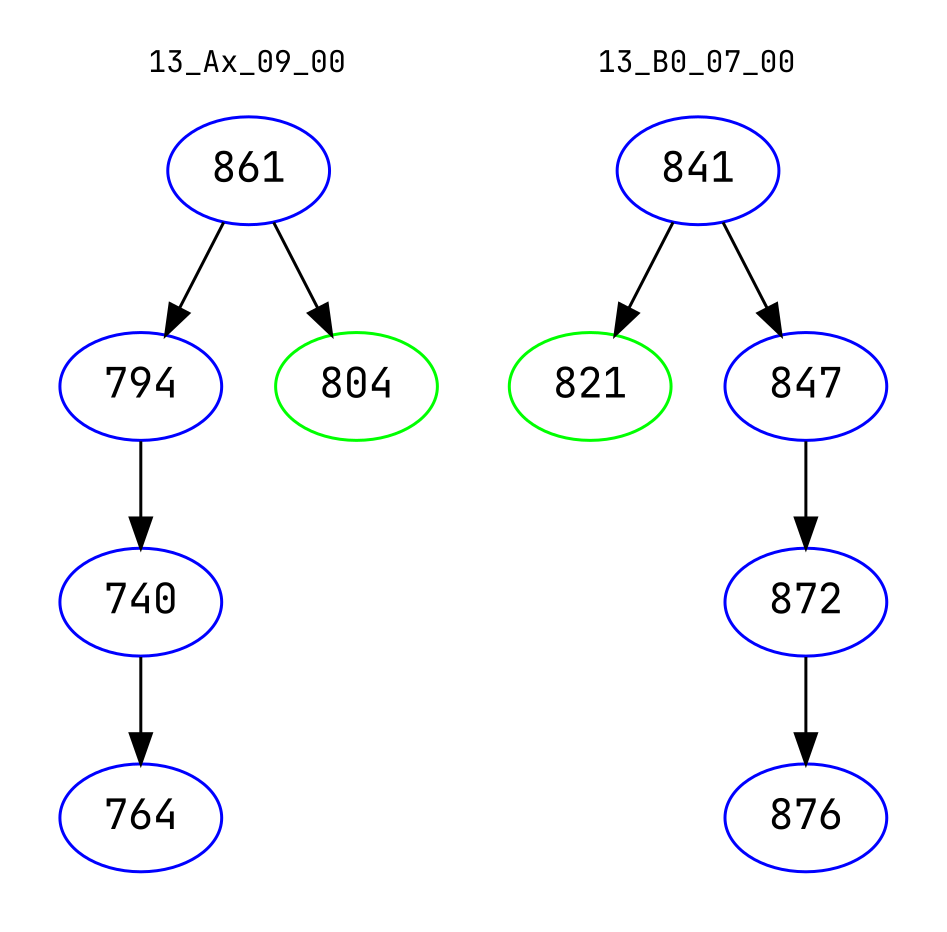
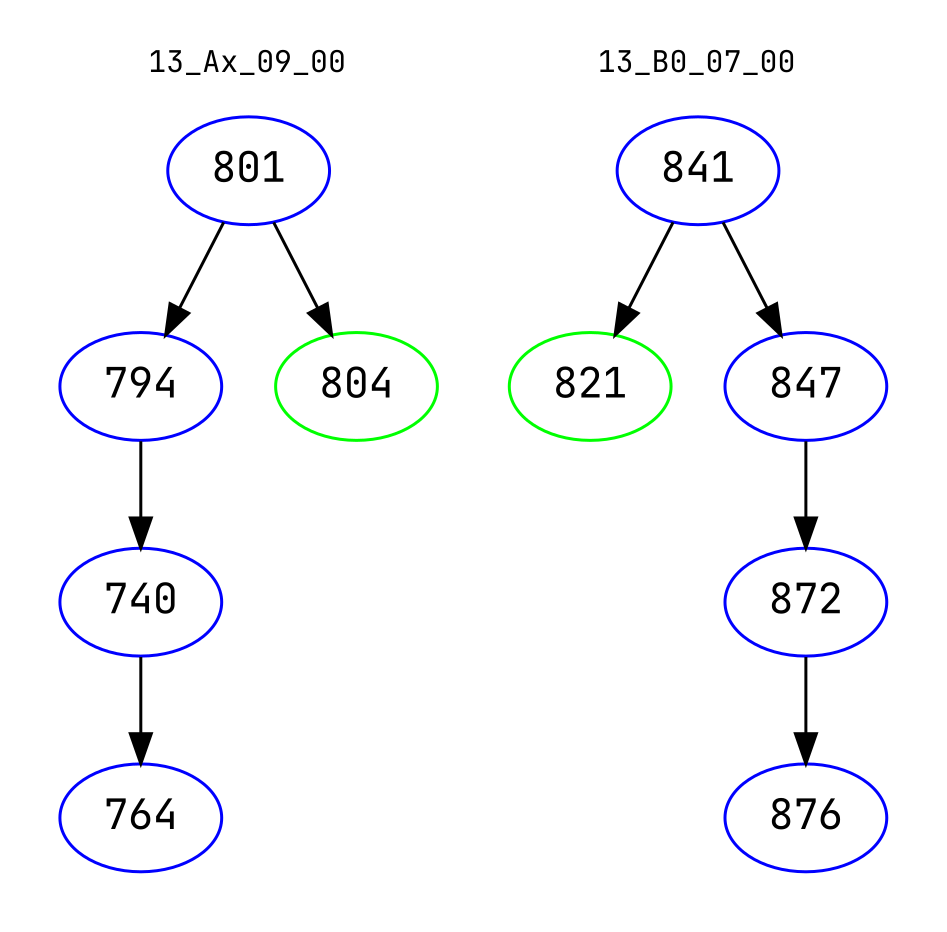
(249, 171) -> (249, 171)
